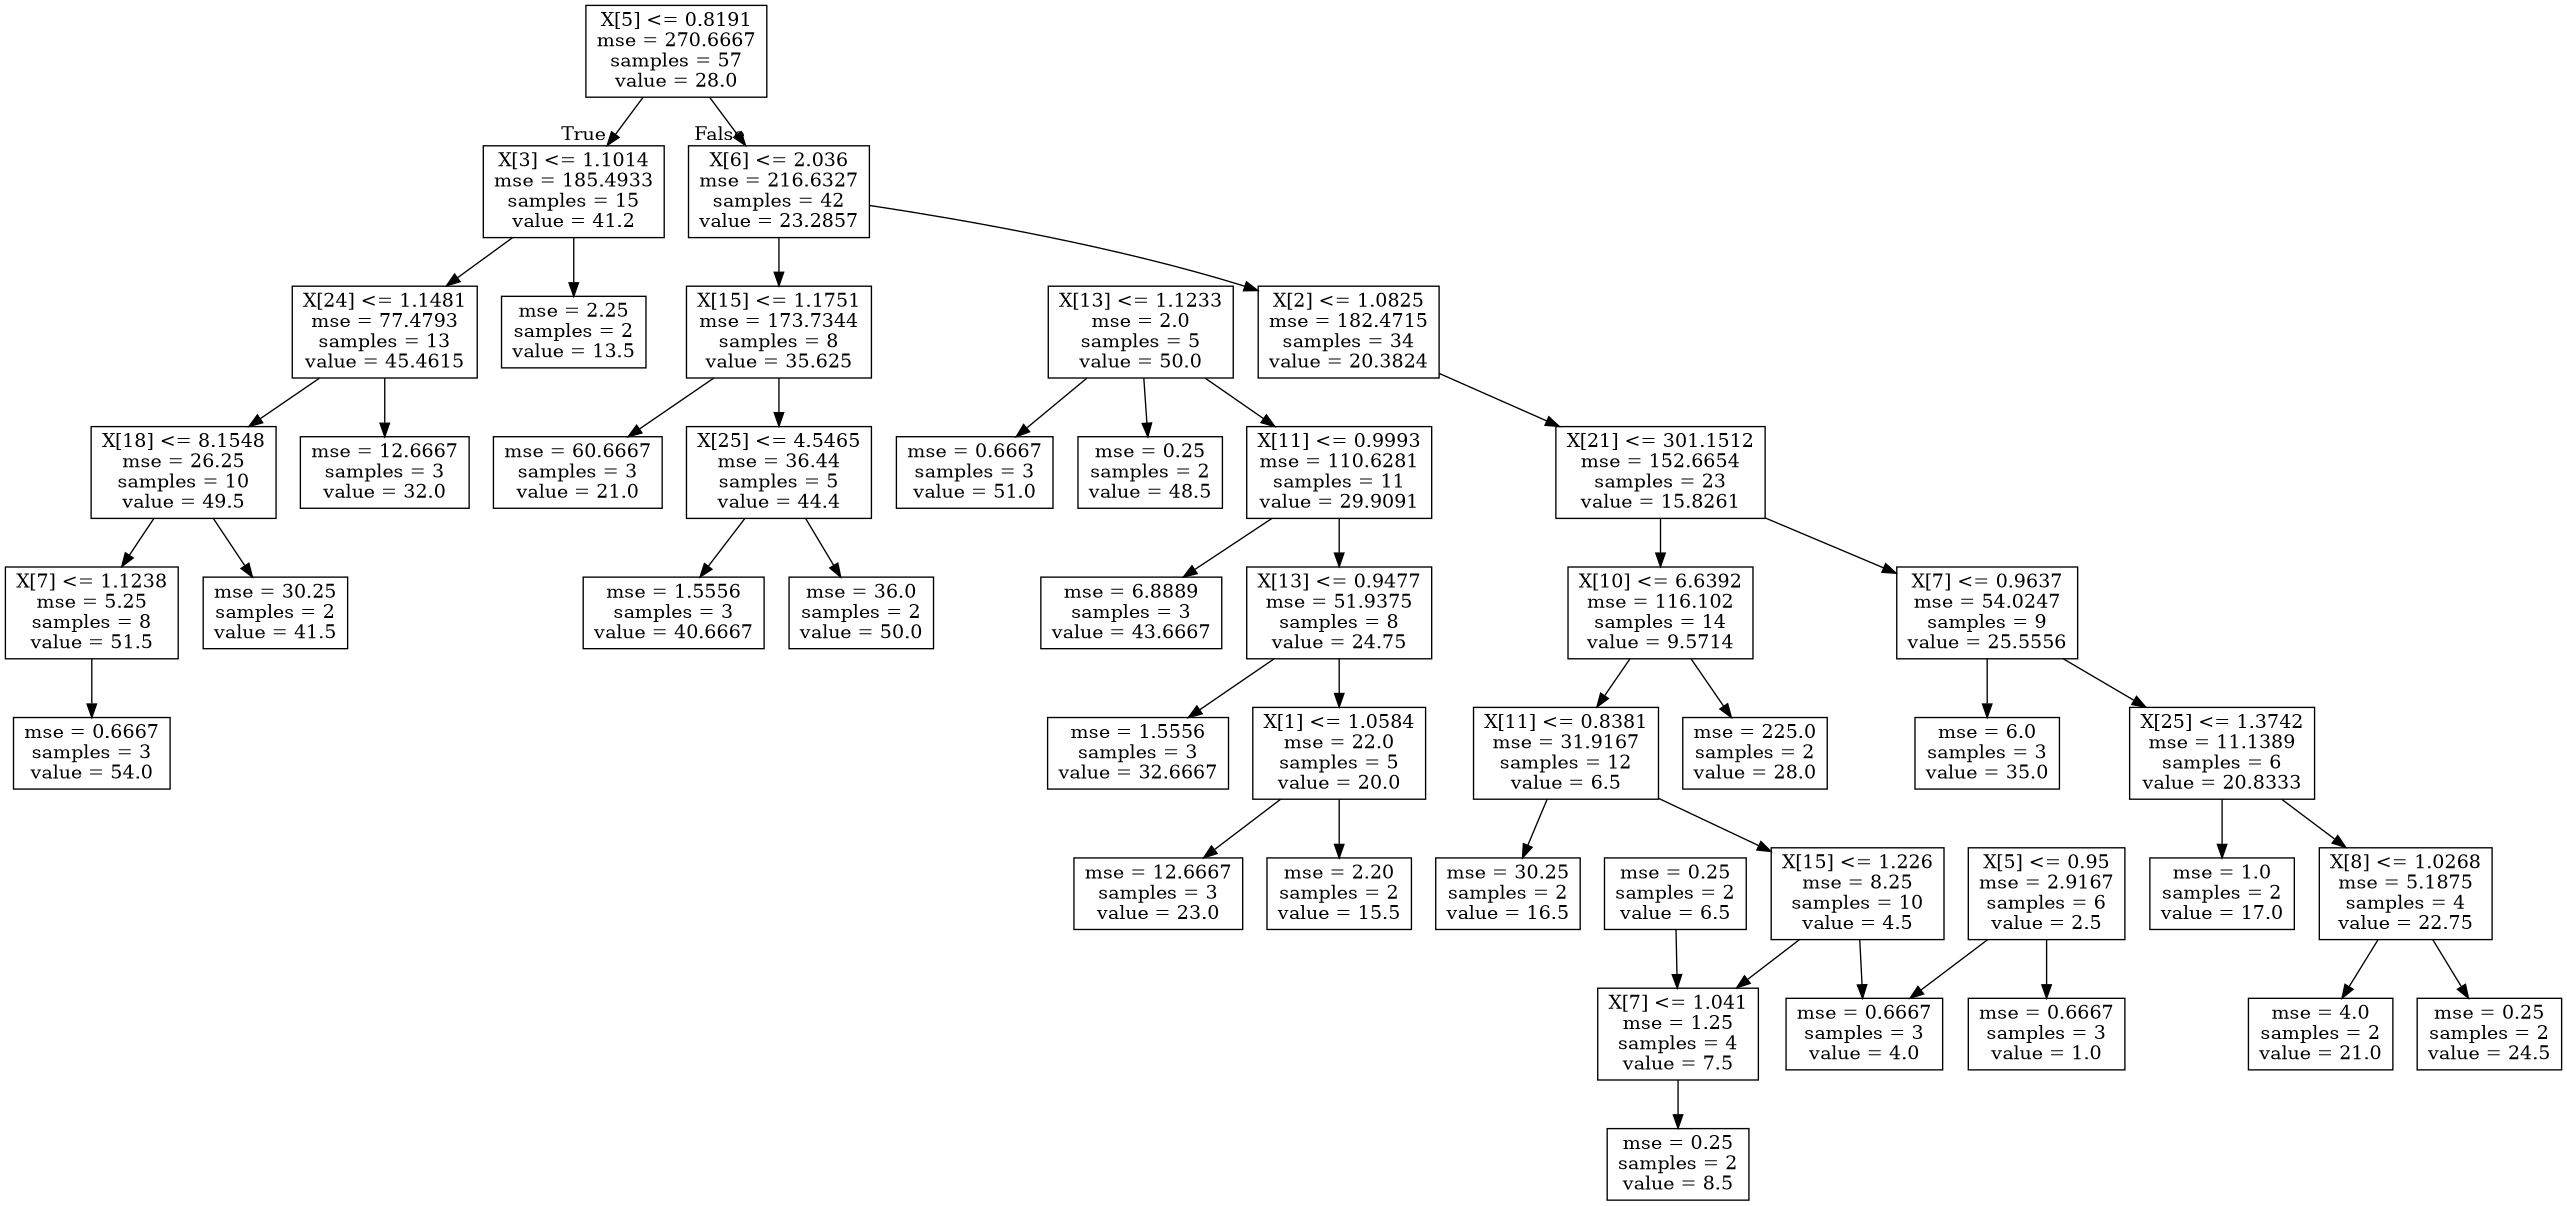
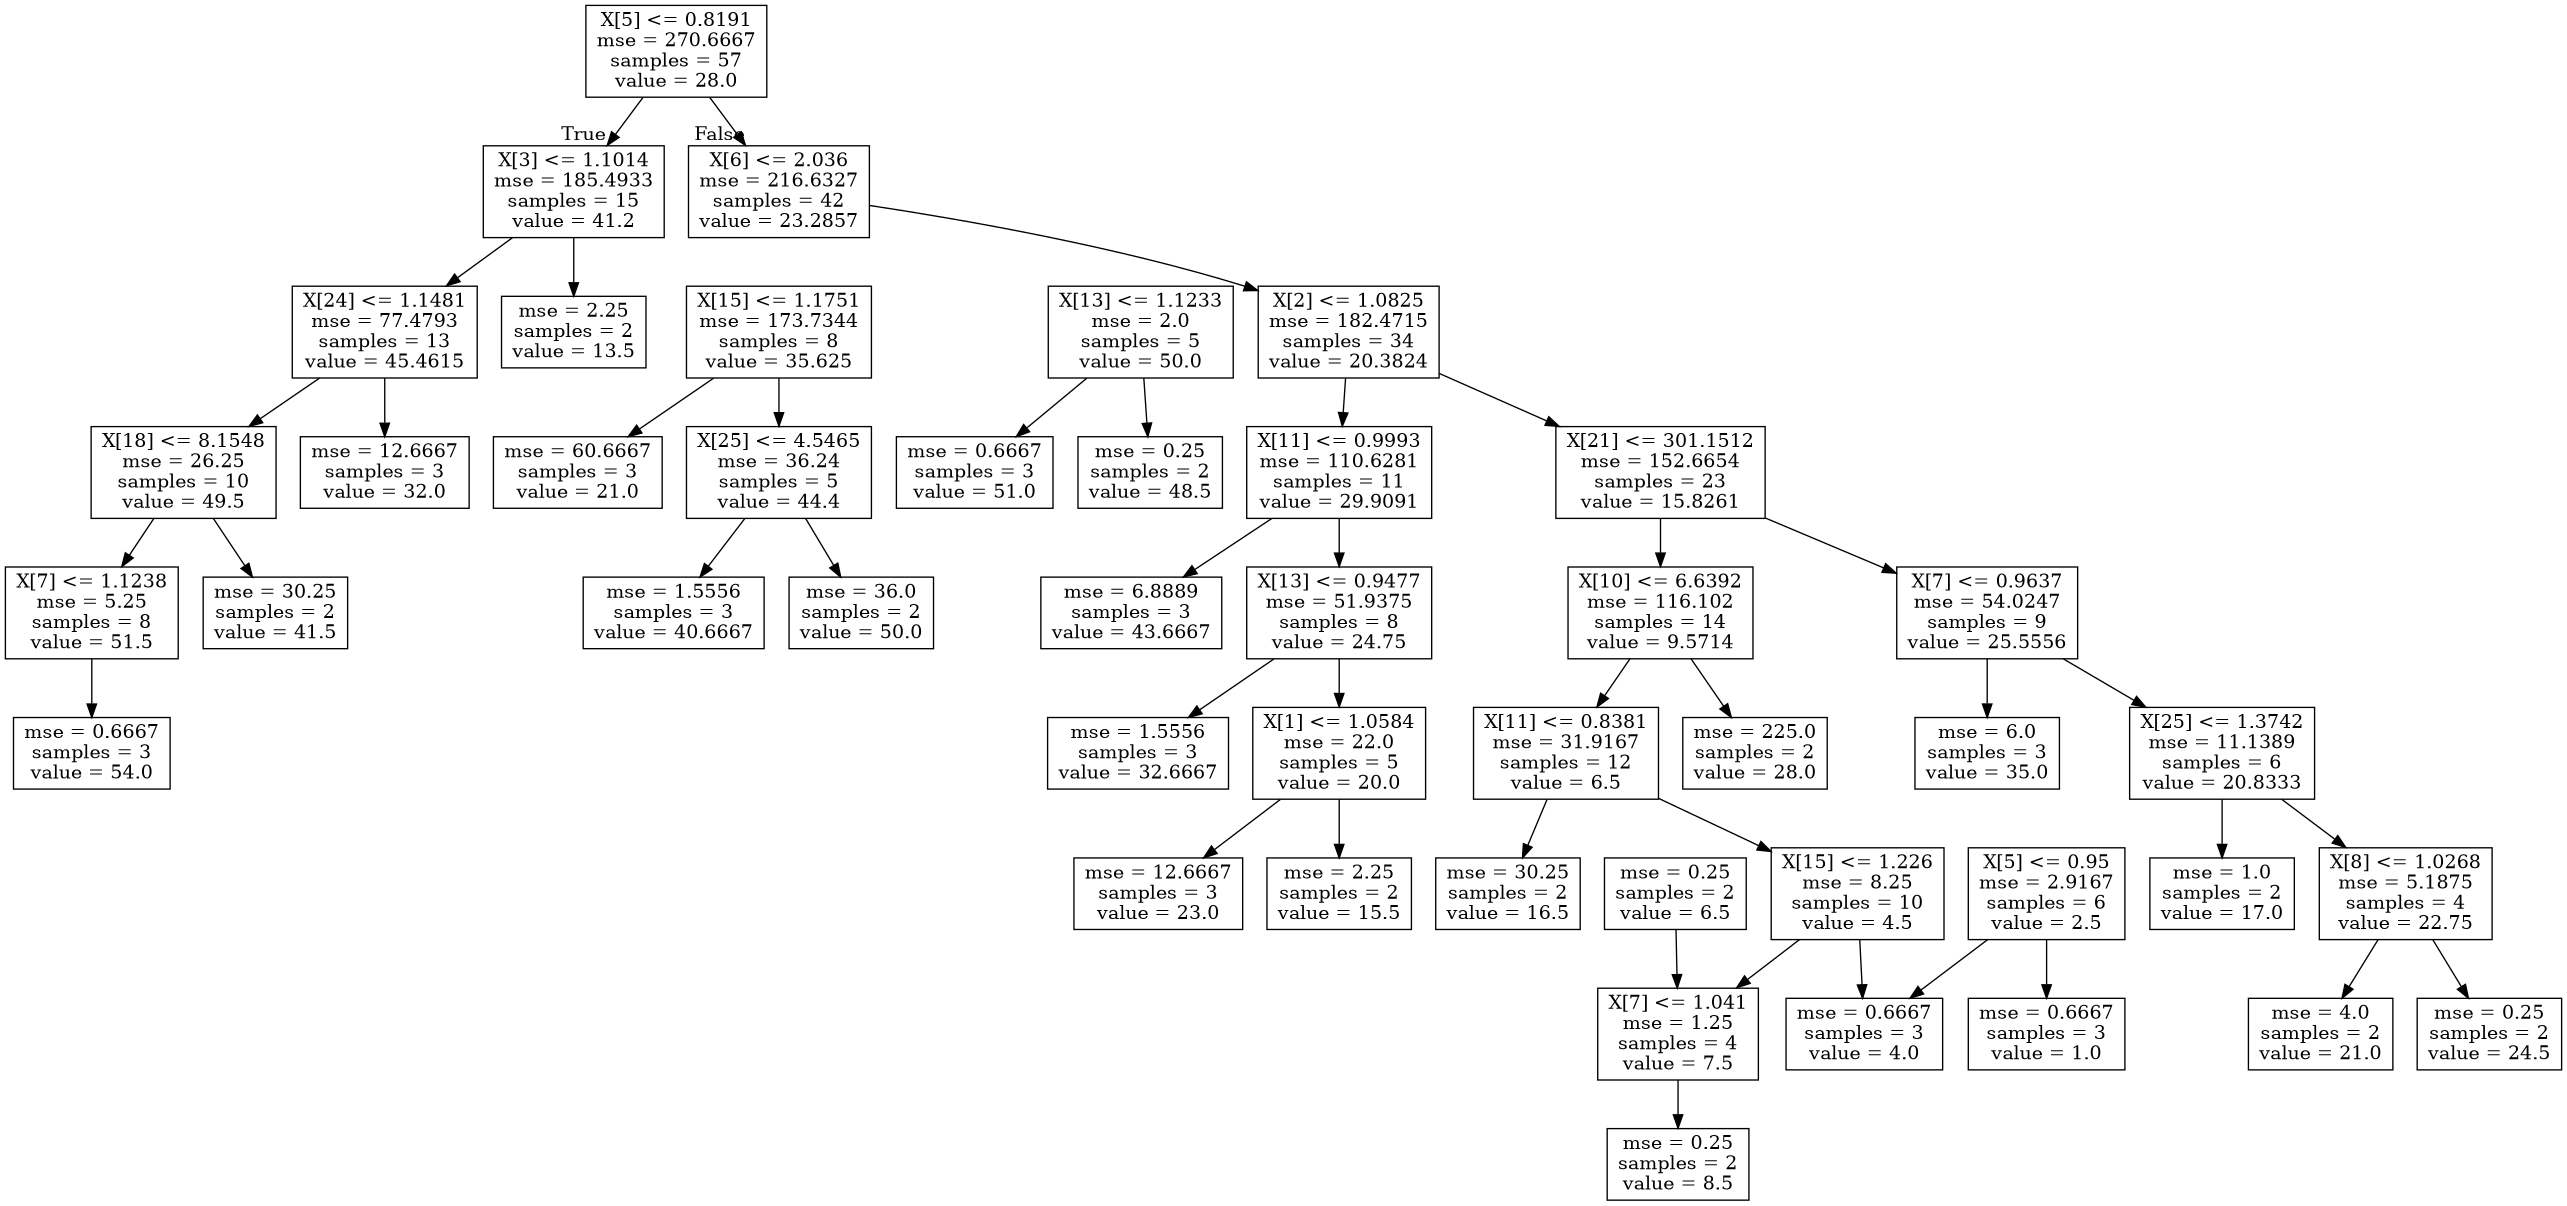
(779, 255) -> none
(1234, 398) -> (1344, 395)
(779, 473) -> (779, 473)
(1339, 894) -> (1339, 894)
